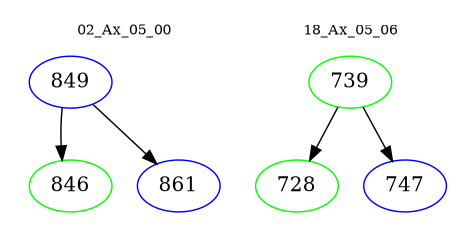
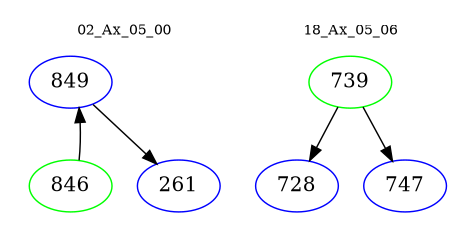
(61, 127) -> (80, 142)
(179, 186) -> (179, 186)
(297, 186) -> (297, 186)
